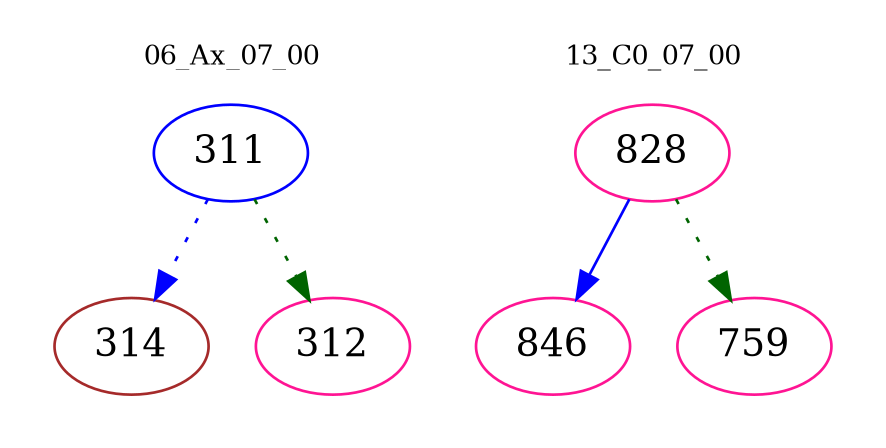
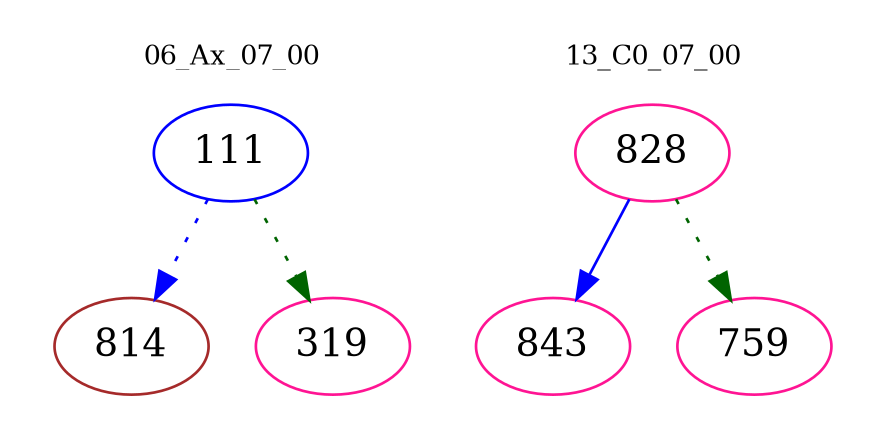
(231, 153) -> (231, 153)
(132, 346) -> (132, 346)
(333, 346) -> (333, 346)
(553, 346) -> (553, 346)
